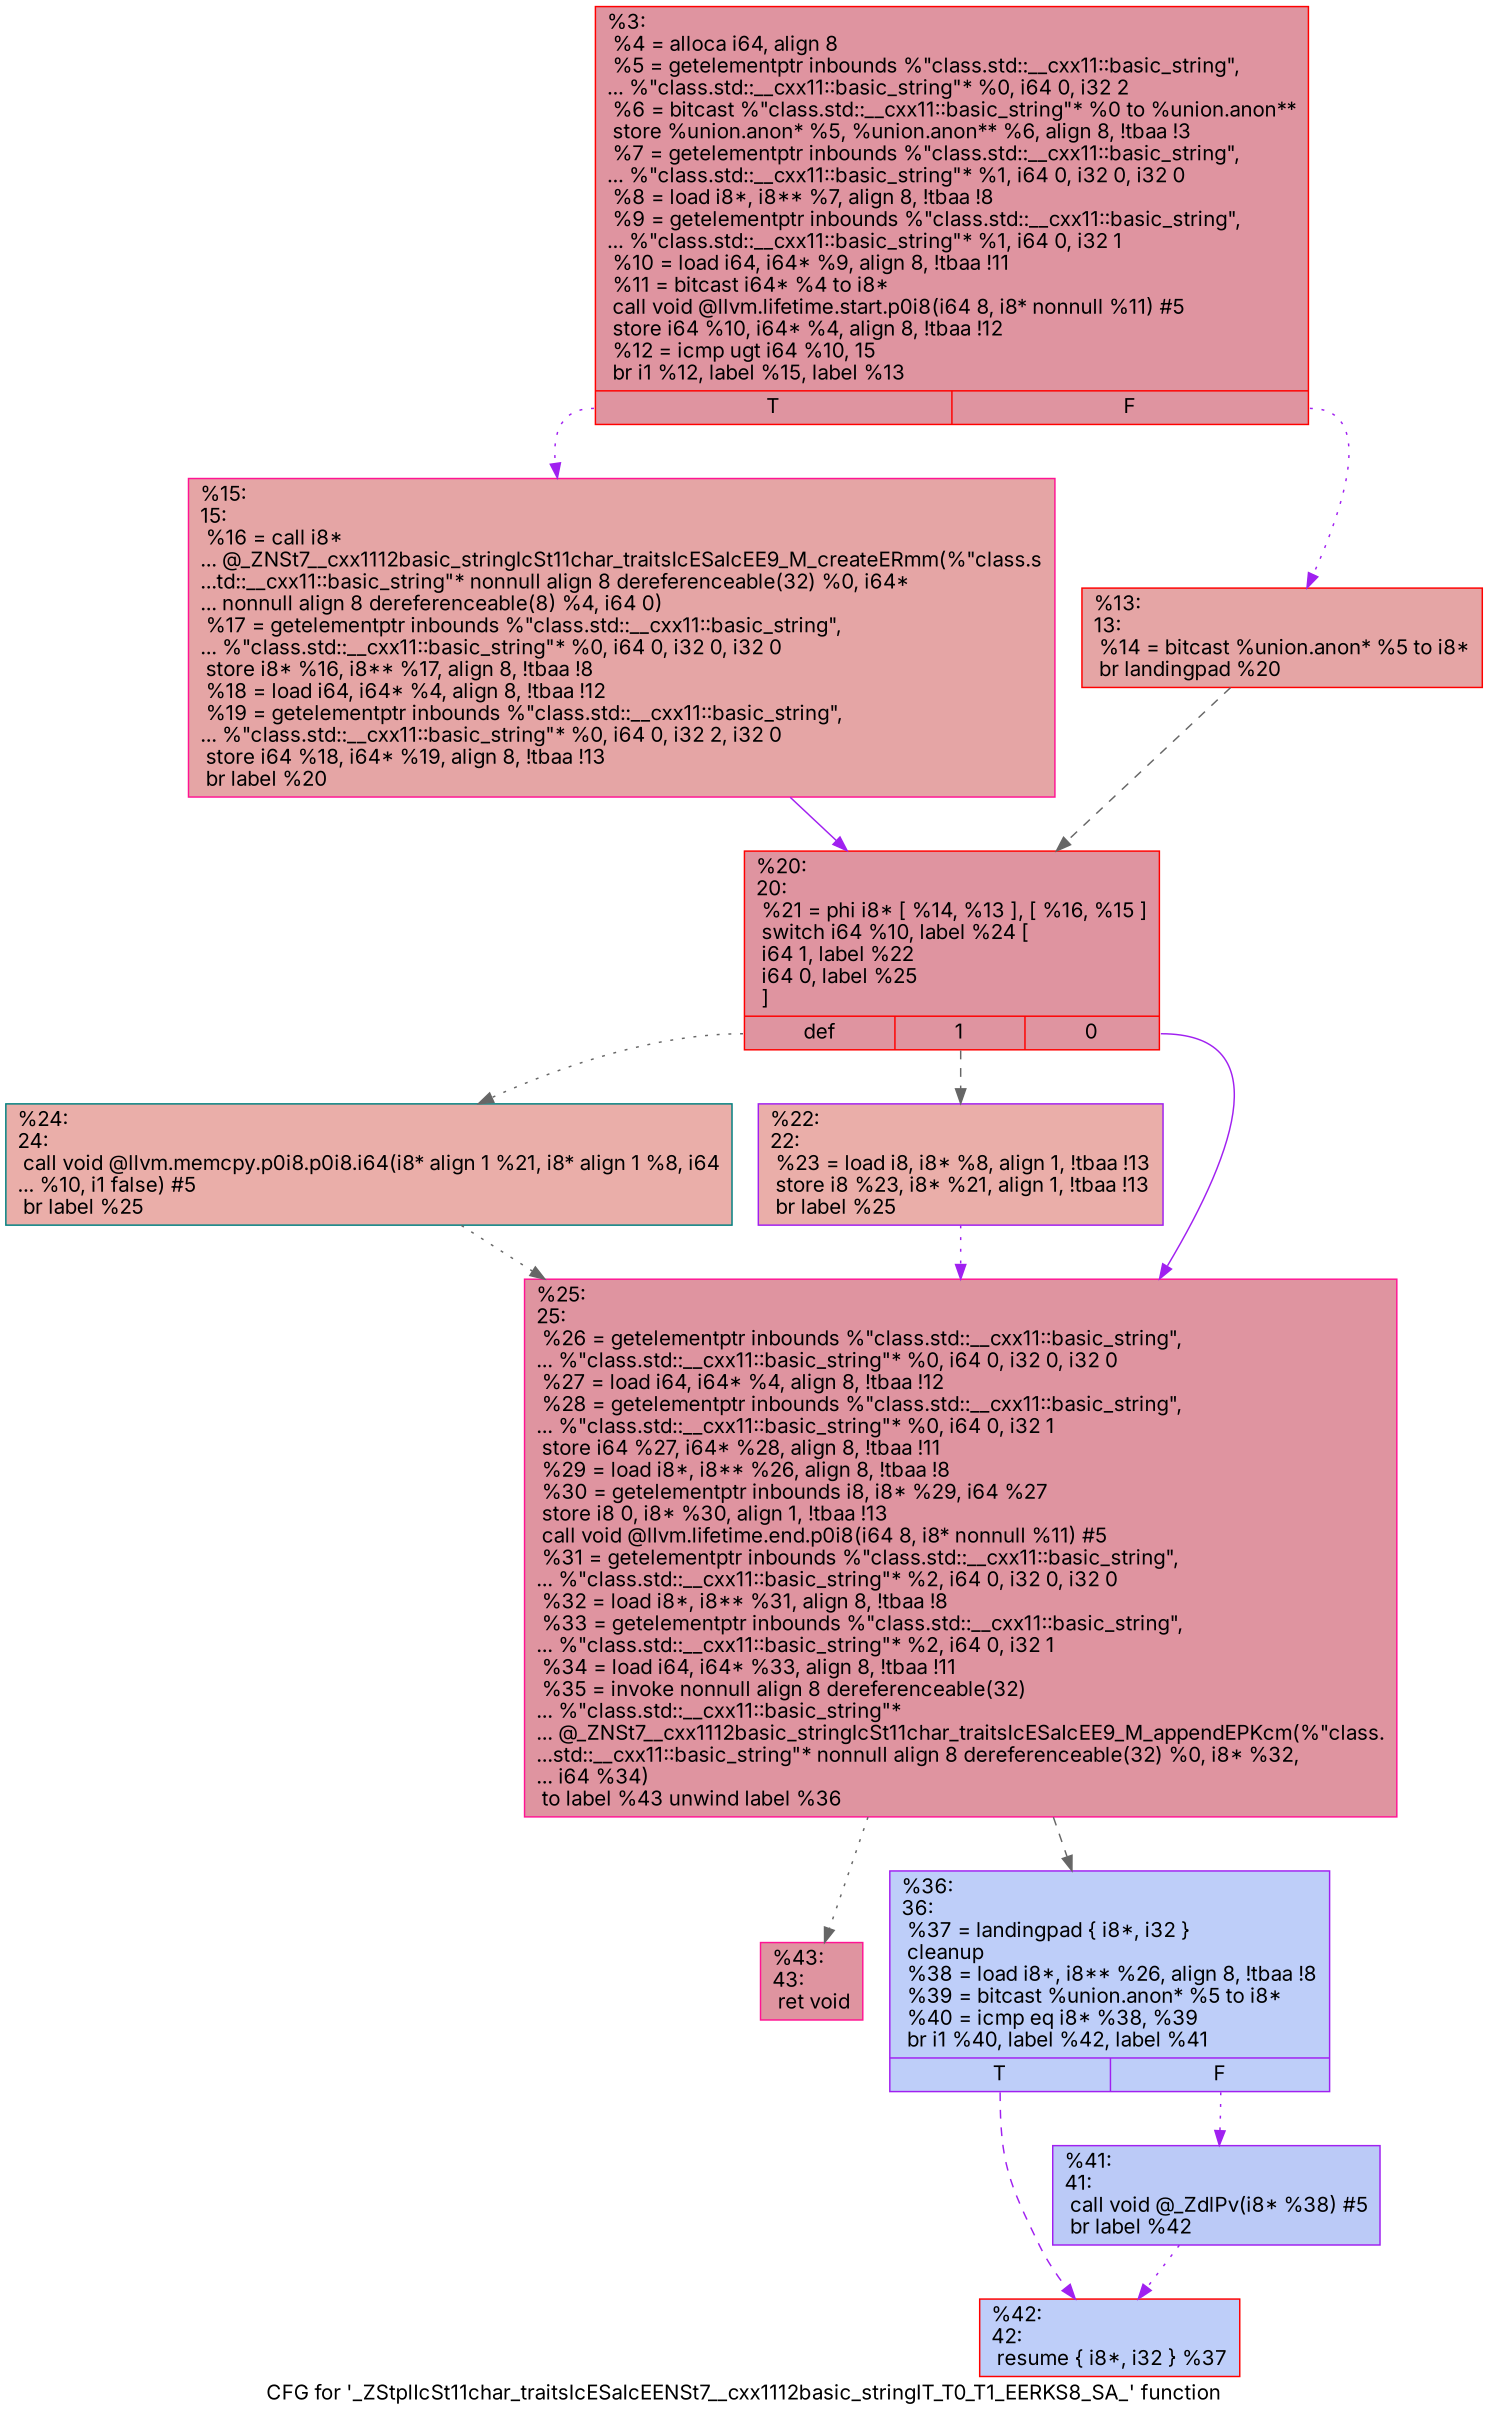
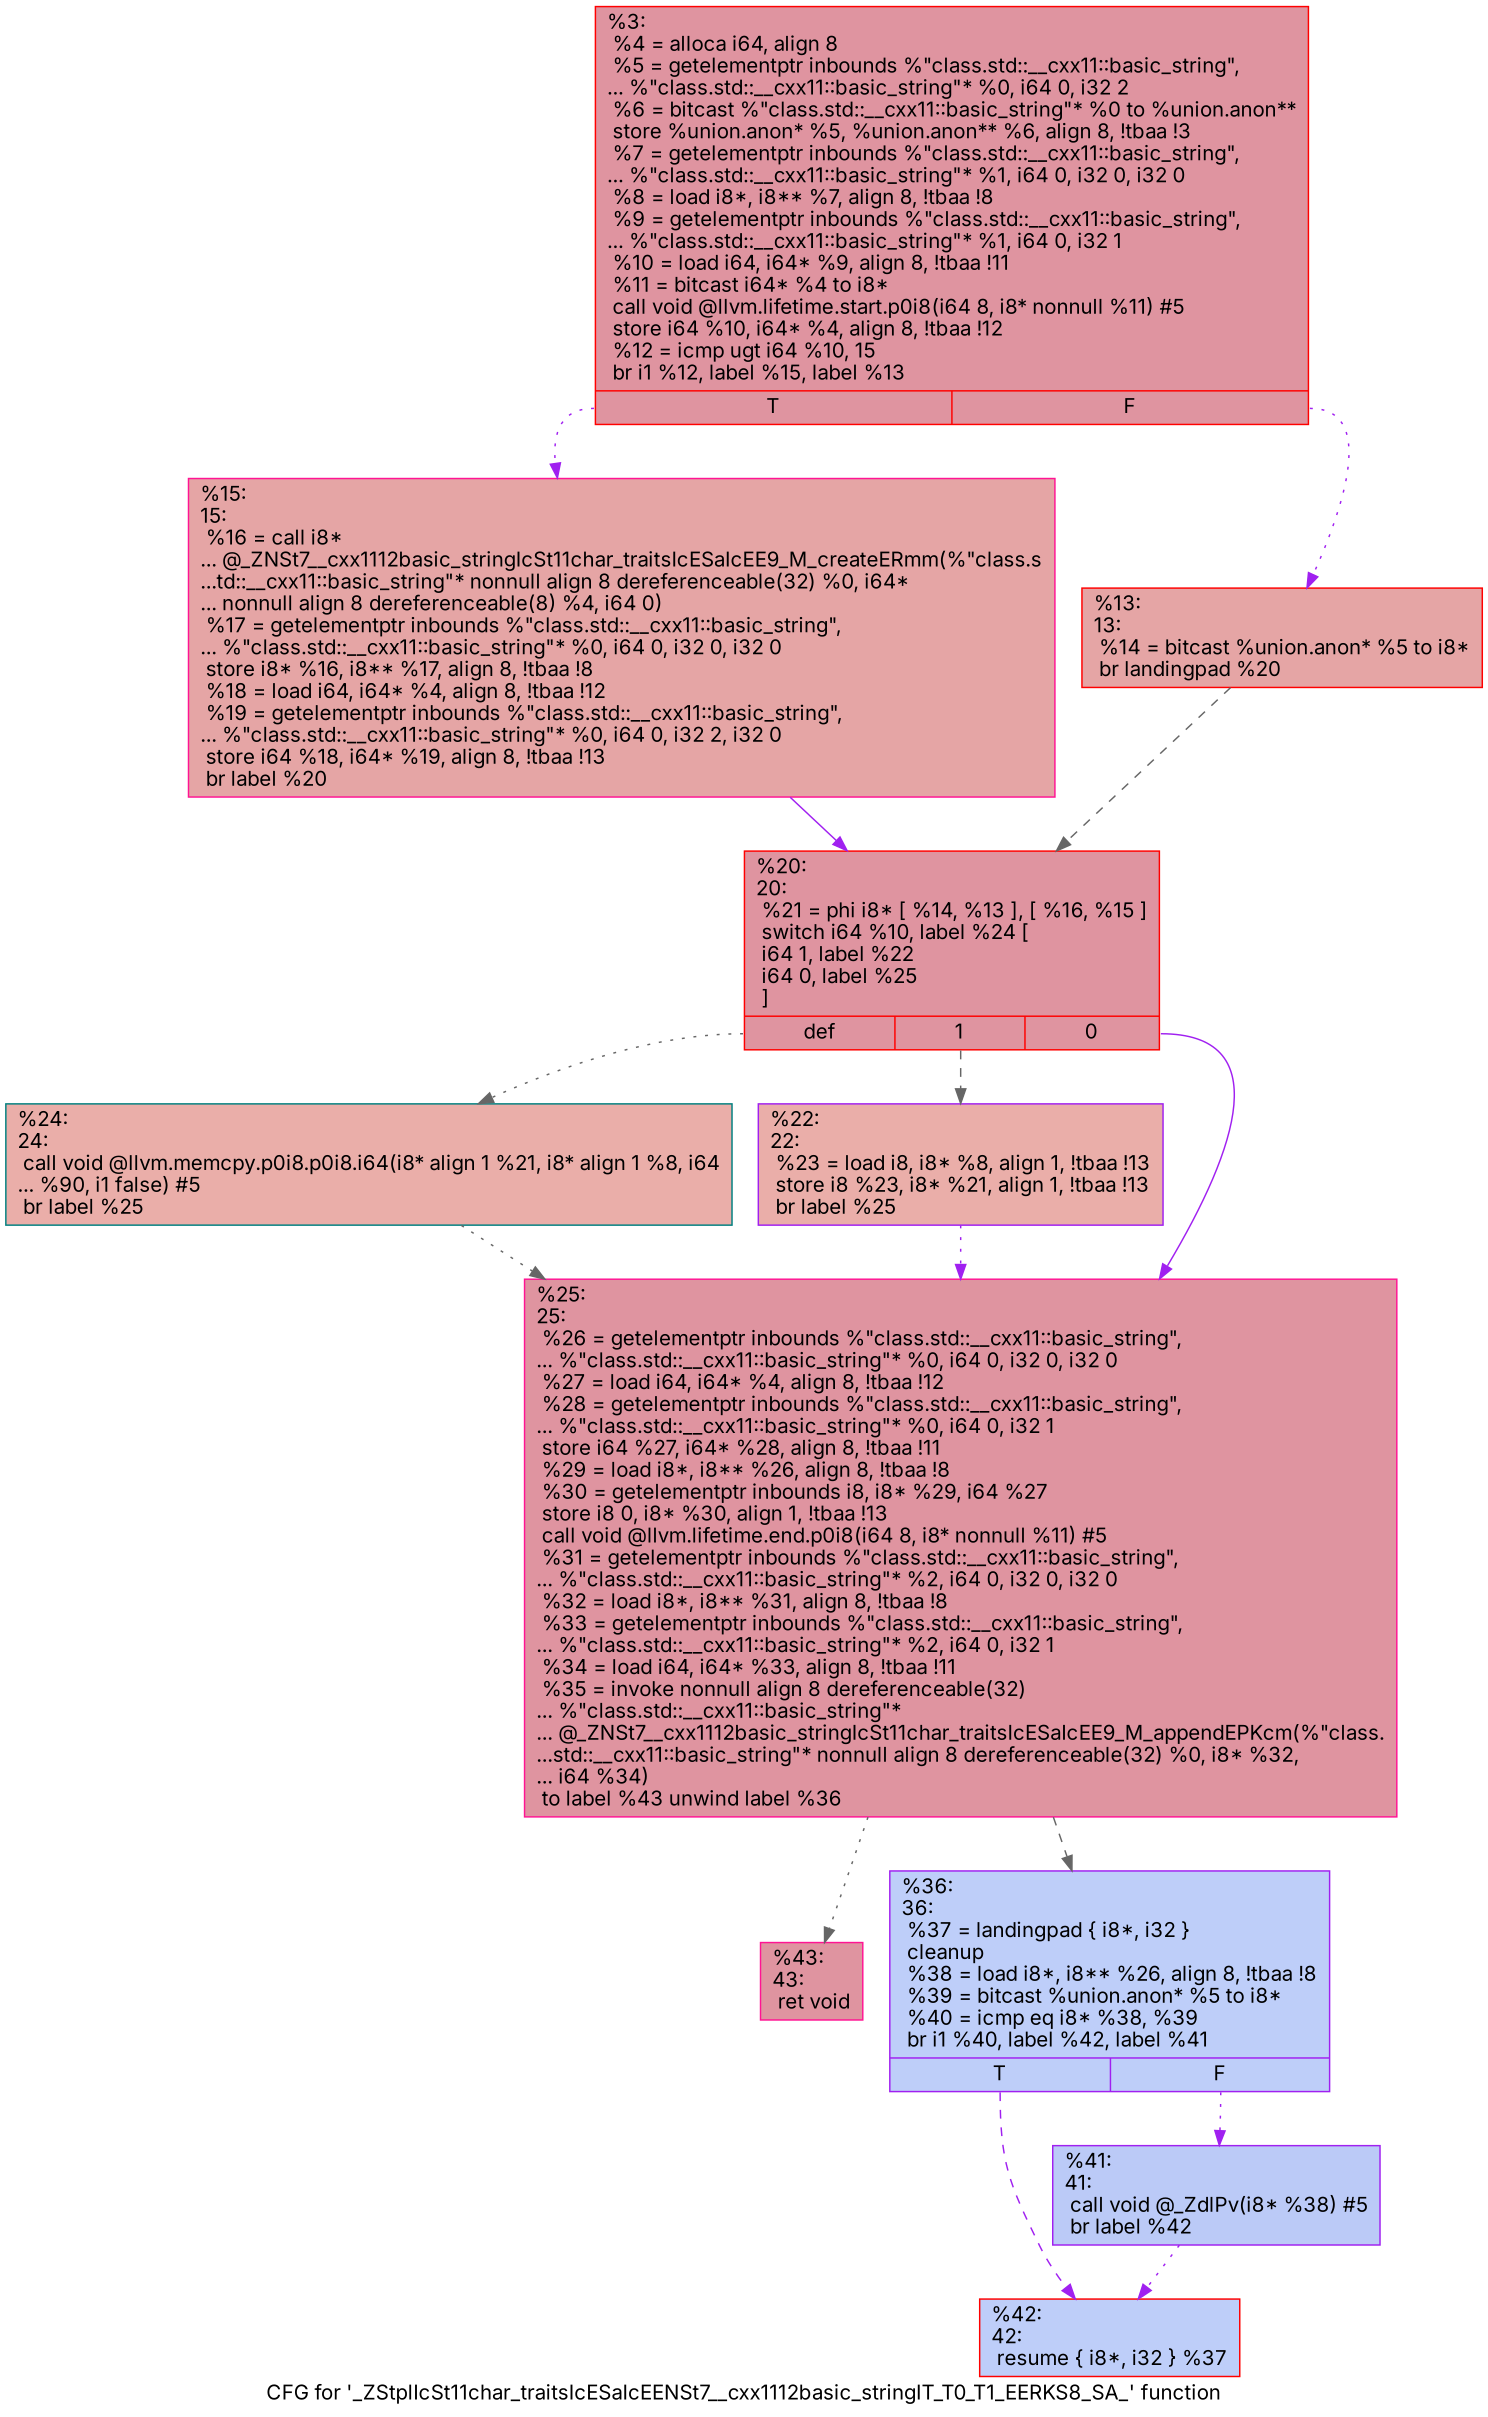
(107, 1186) -> (110, 1186)
